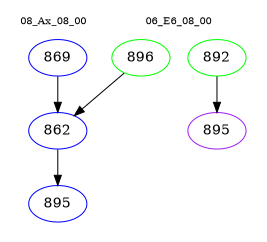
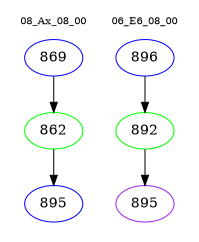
(141, 58) -> (145, 58)
(111, 85) -> (145, 89)
(58, 131) -> (54, 131)
